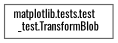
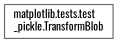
(59, 21) -> (59, 21)
